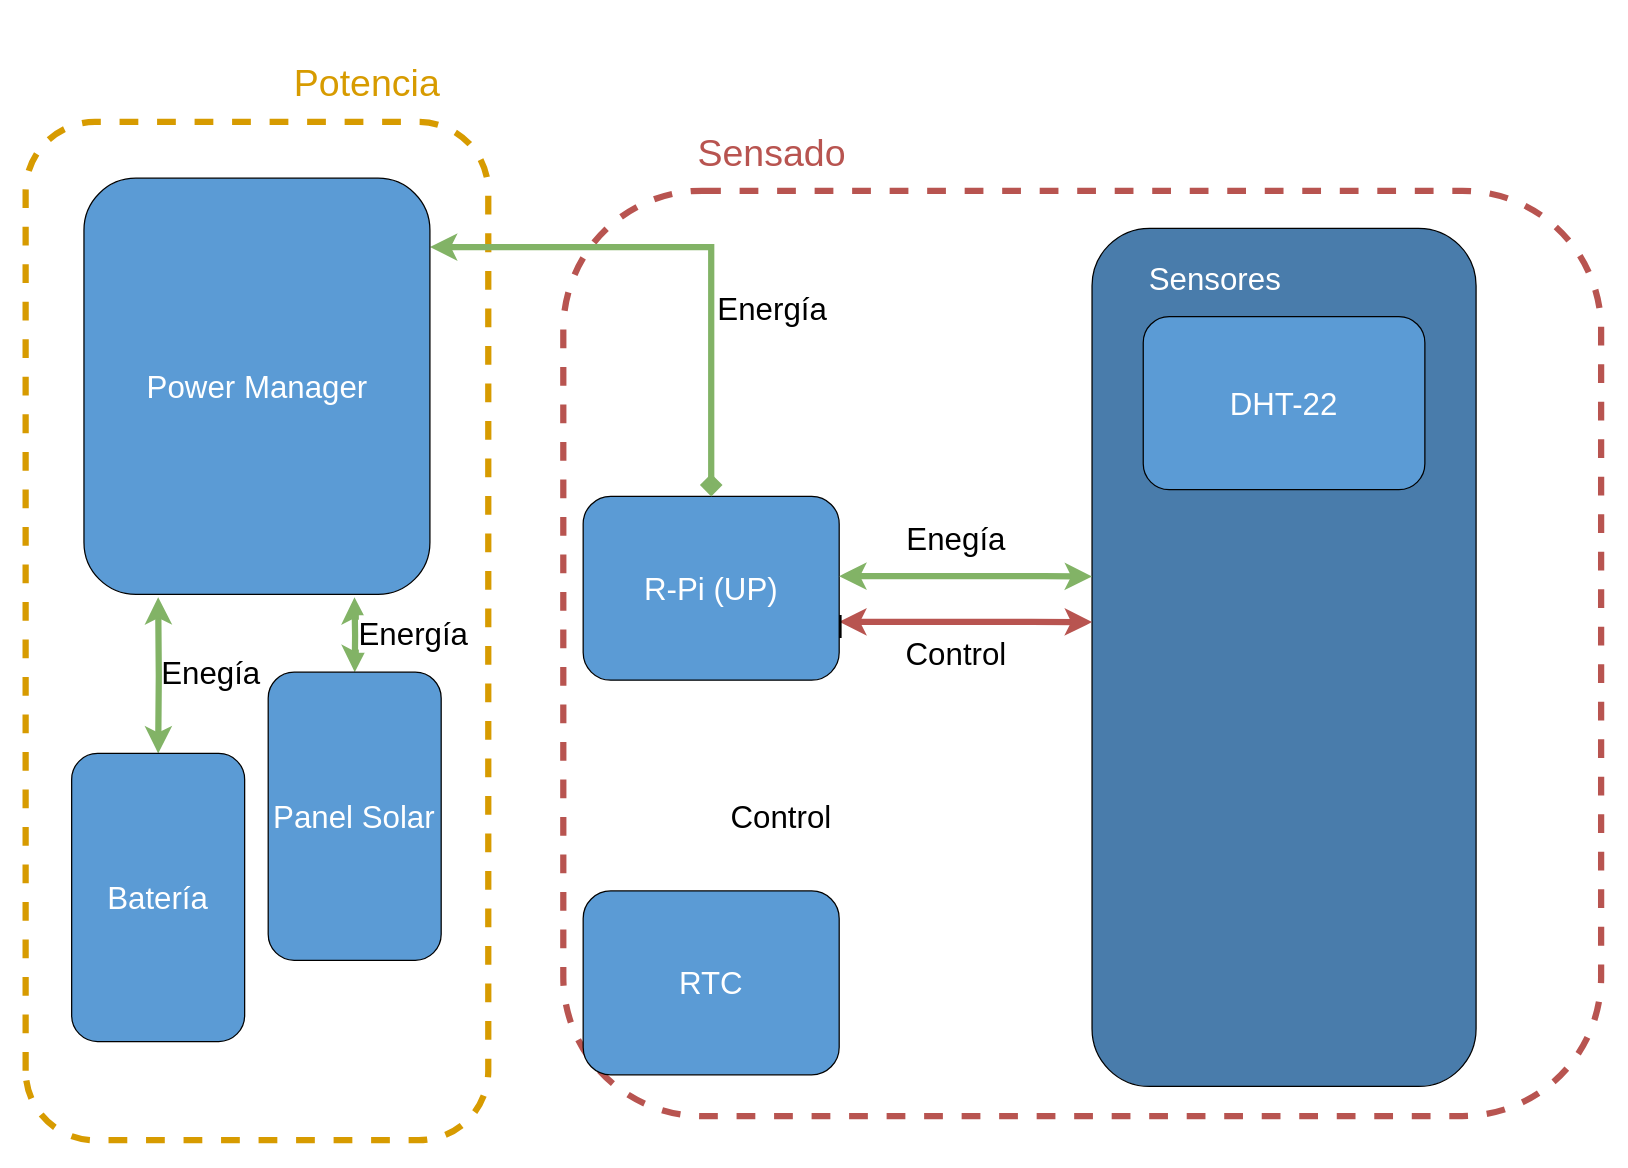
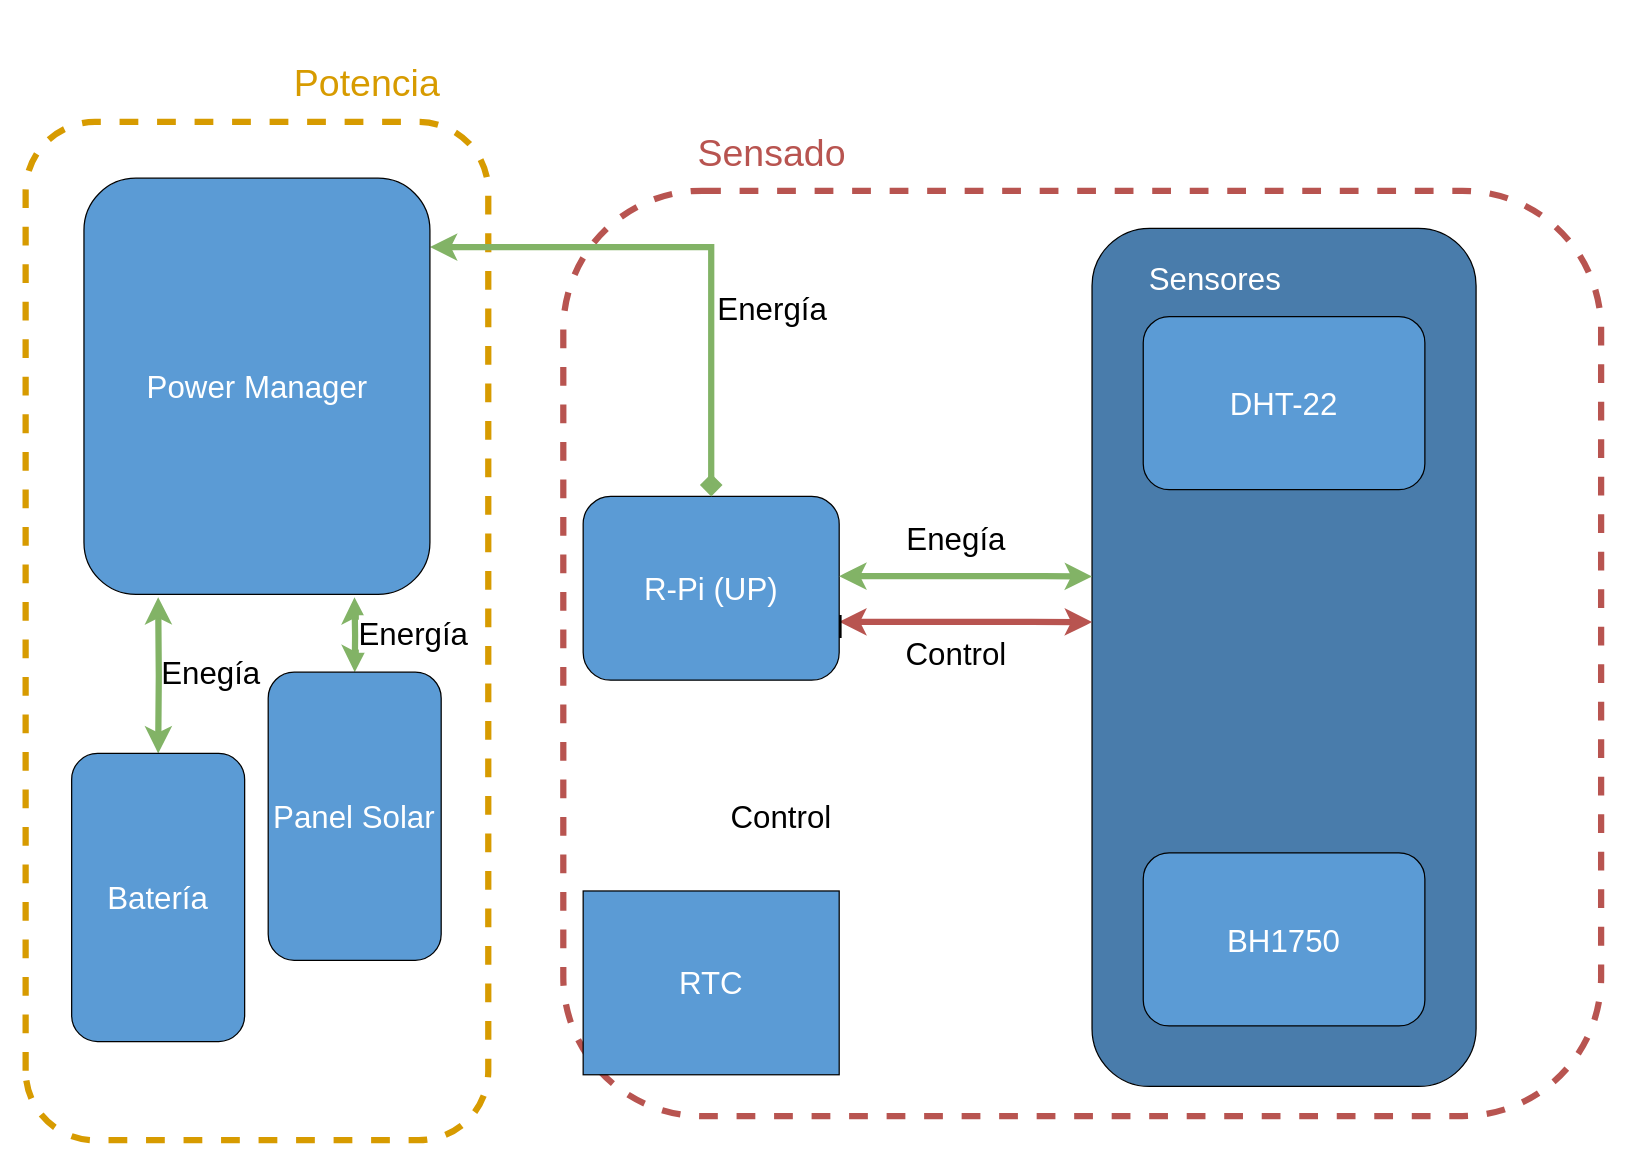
none -> (1284, 939)
(711, 982) -> (711, 982)
